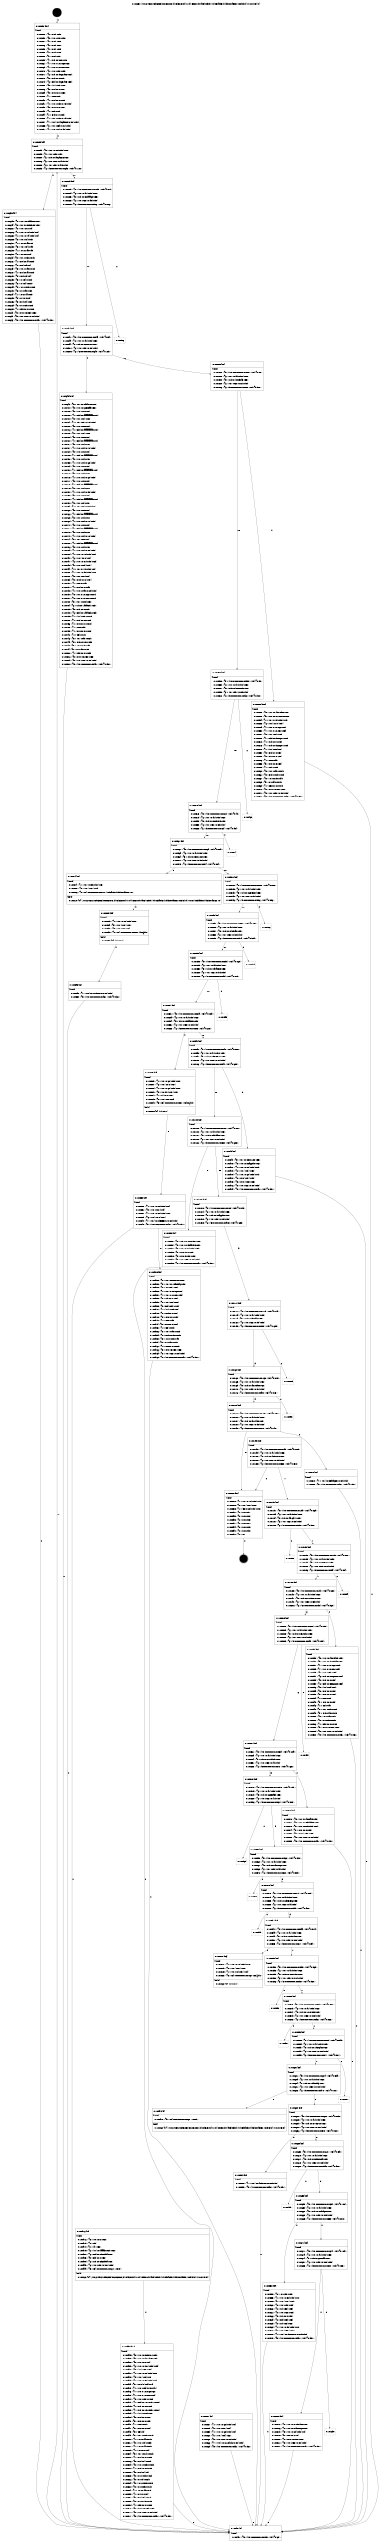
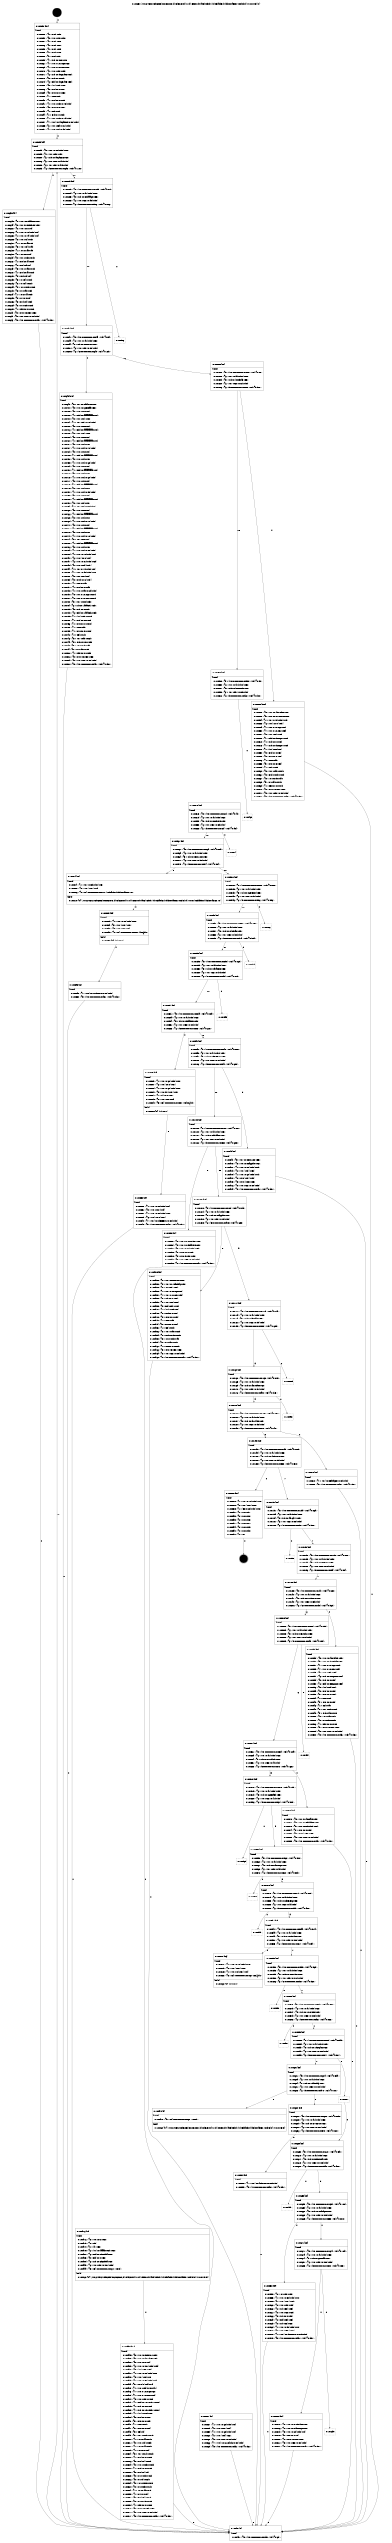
(226, 750) -> none
(158, 1248) -> (218, 1260)
(242, 1460) -> (264, 1434)
(344, 1594) -> none
(316, 2137) -> (346, 2122)
